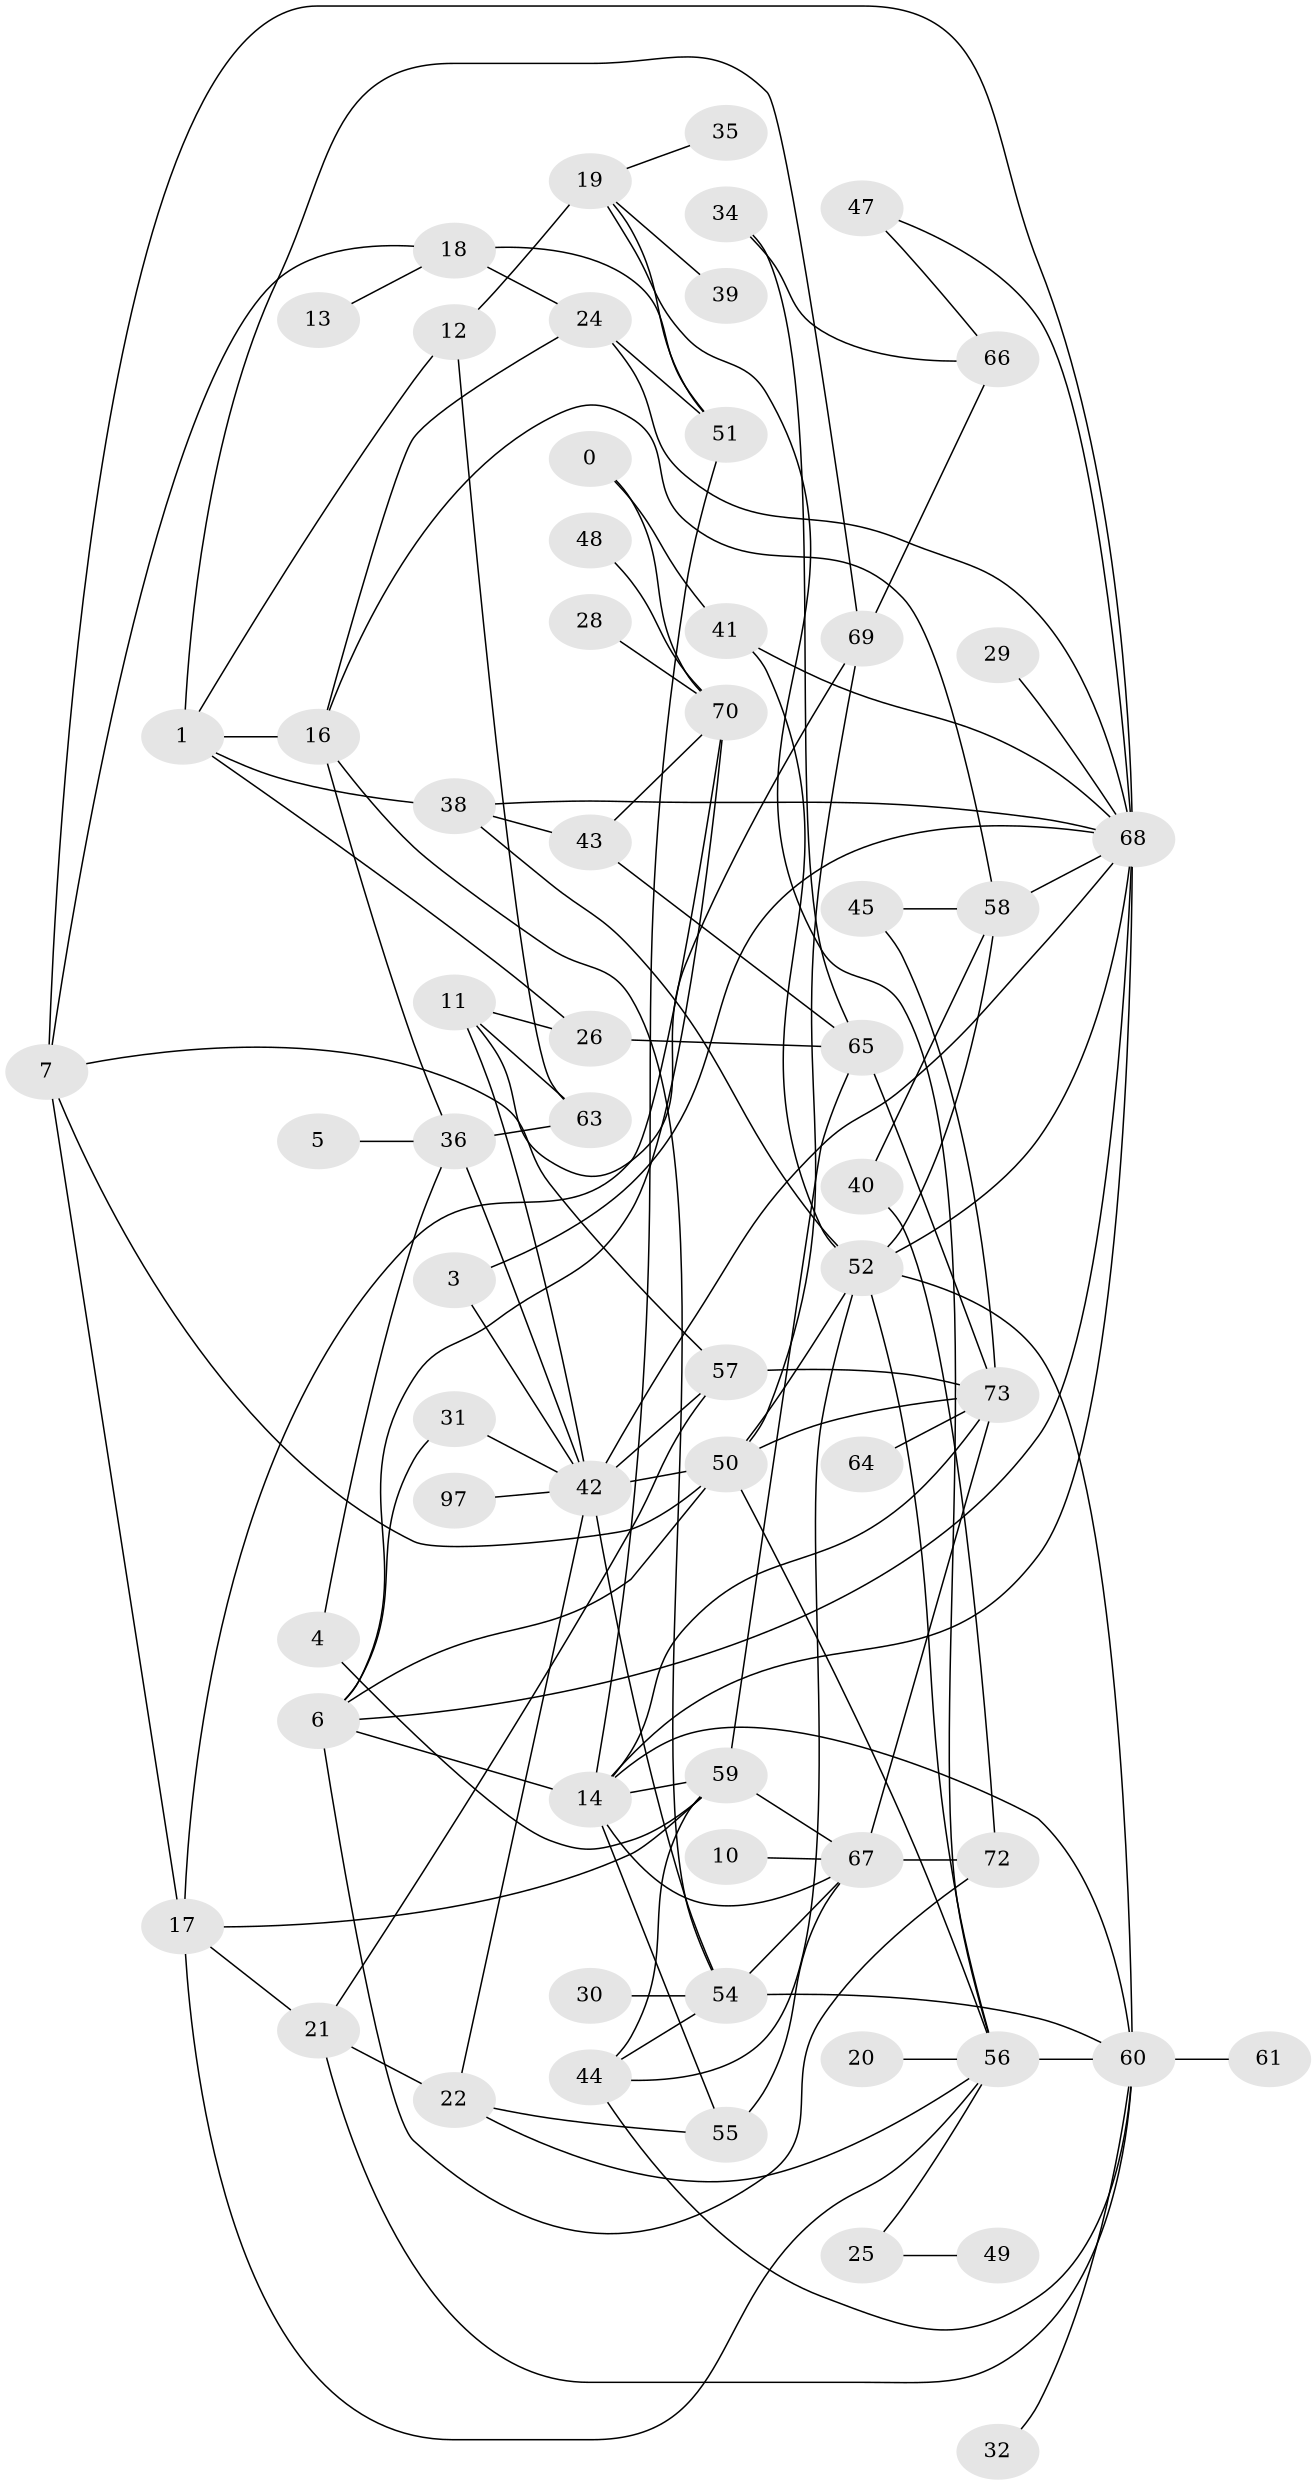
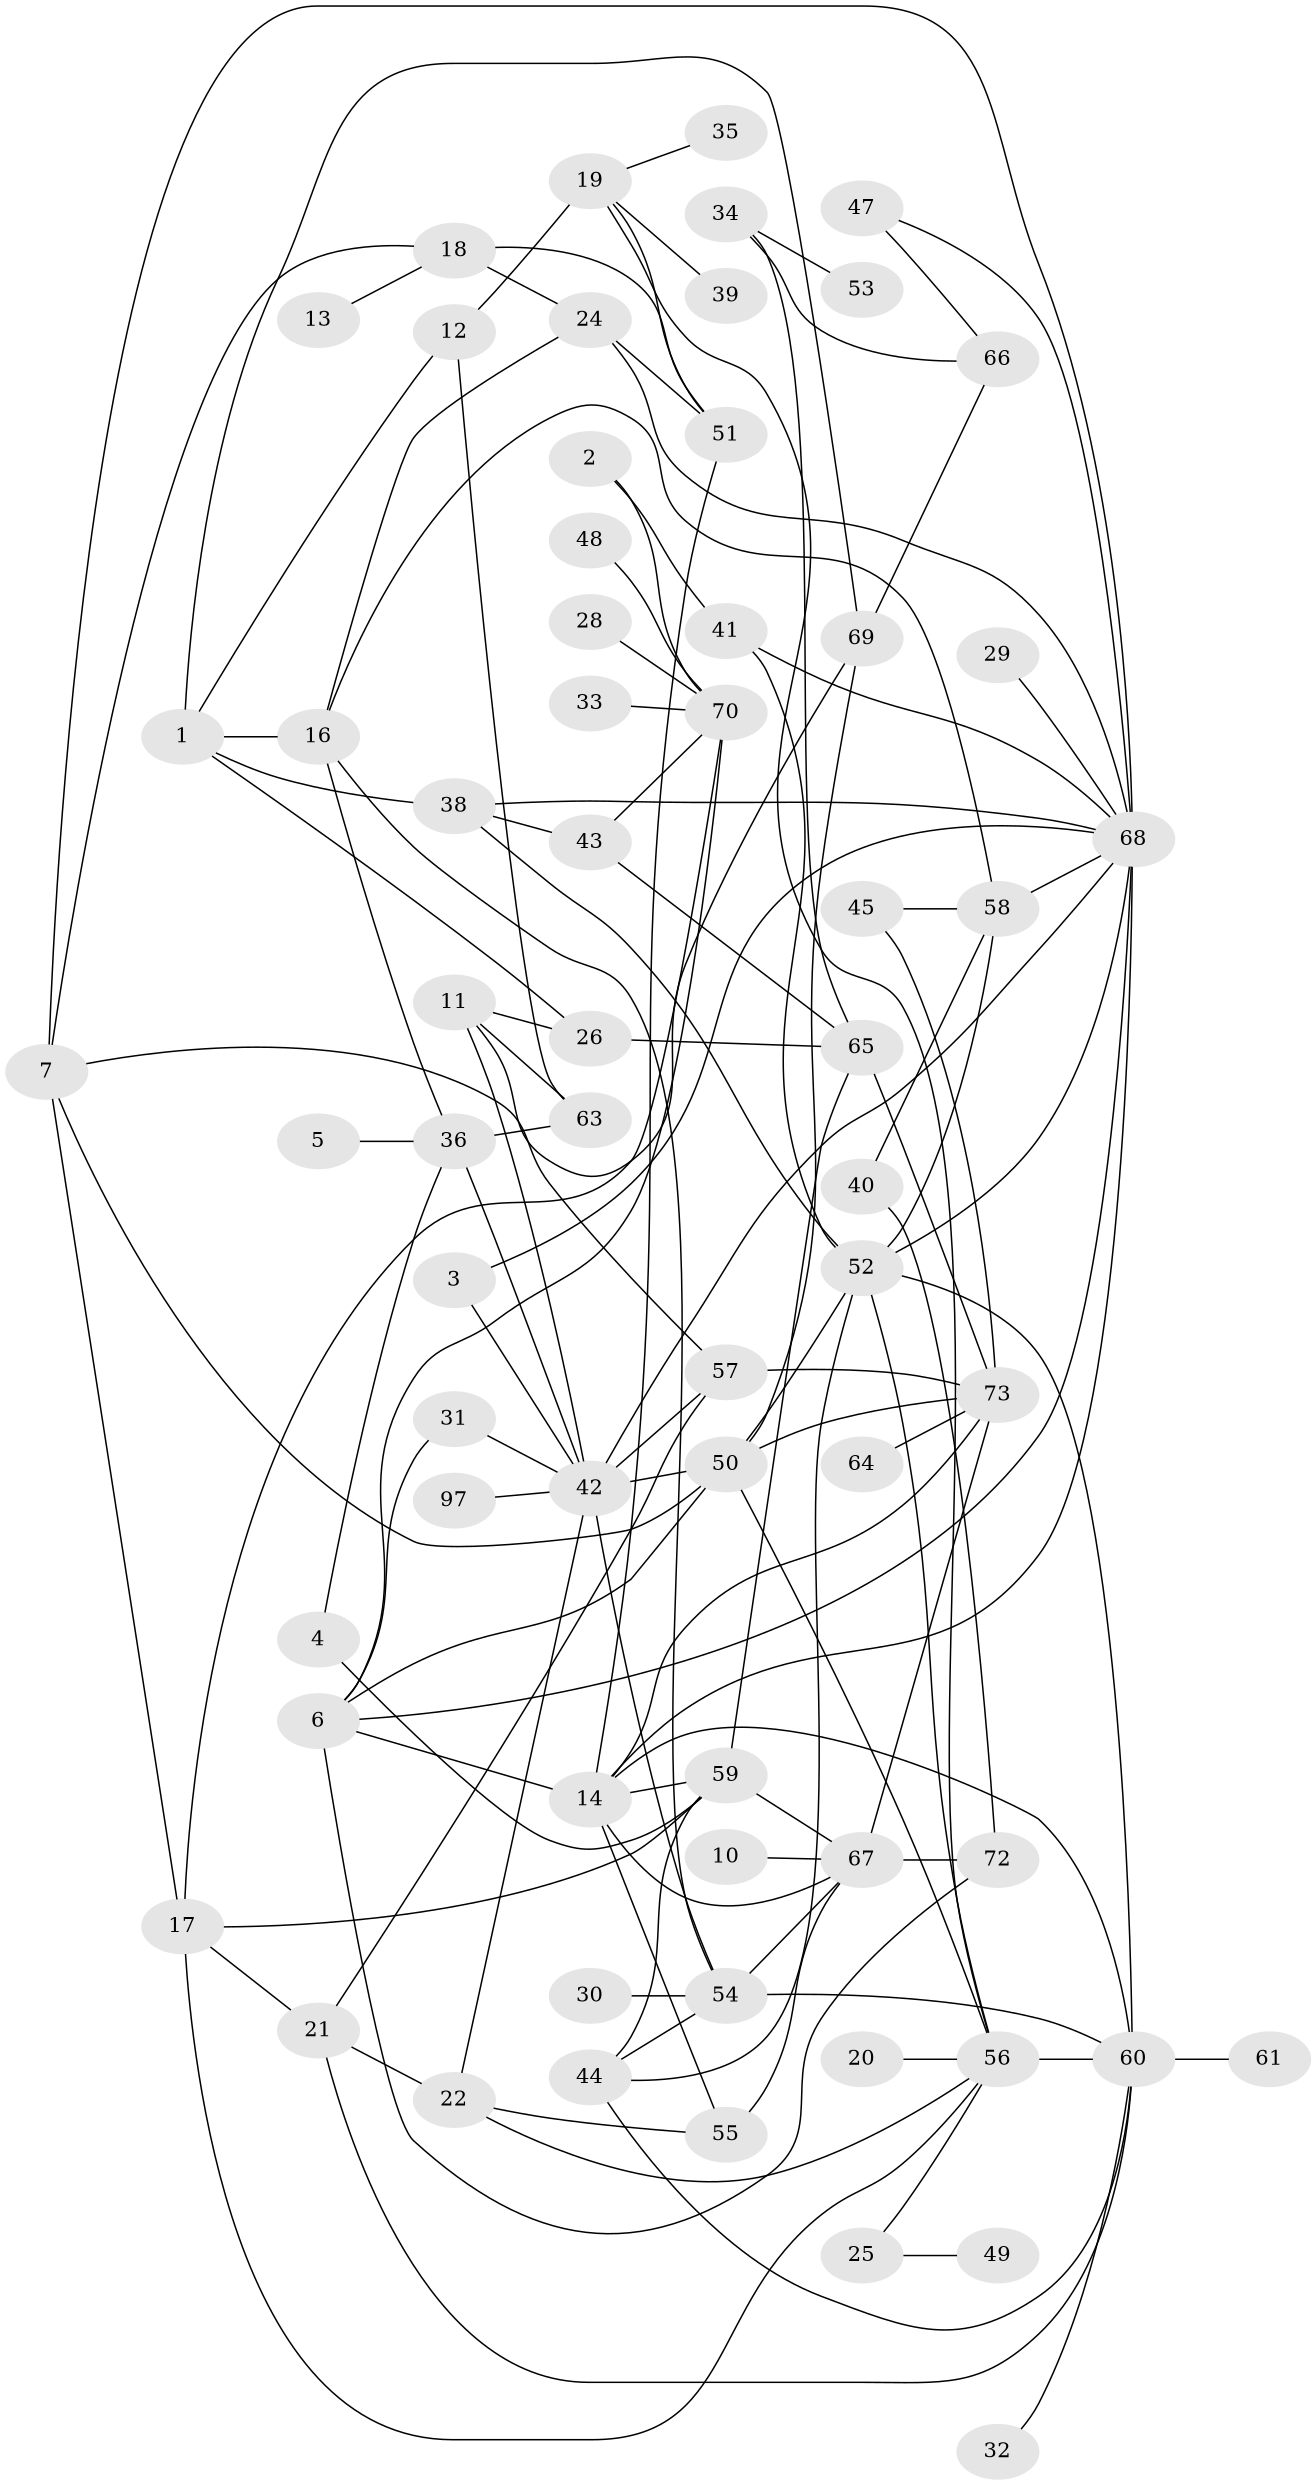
none -> (862, 290)
(590, 459) -> (590, 459)
none -> (590, 704)
